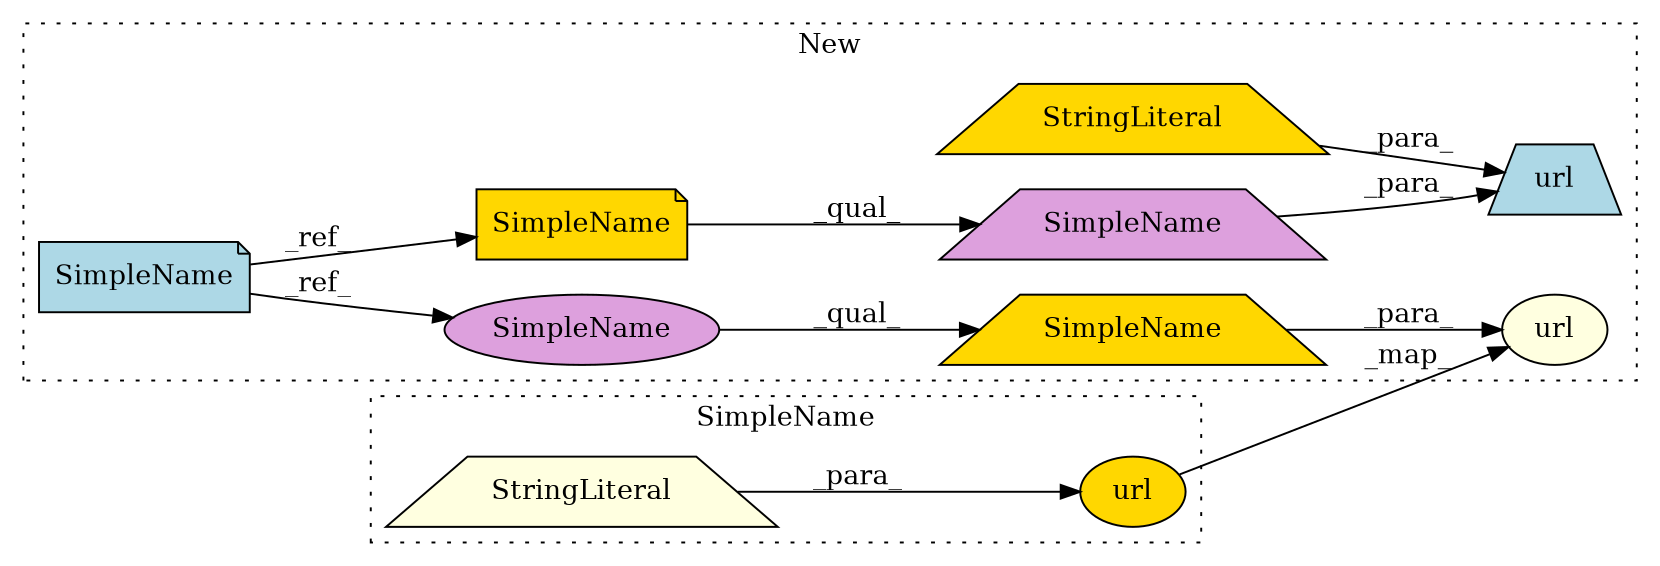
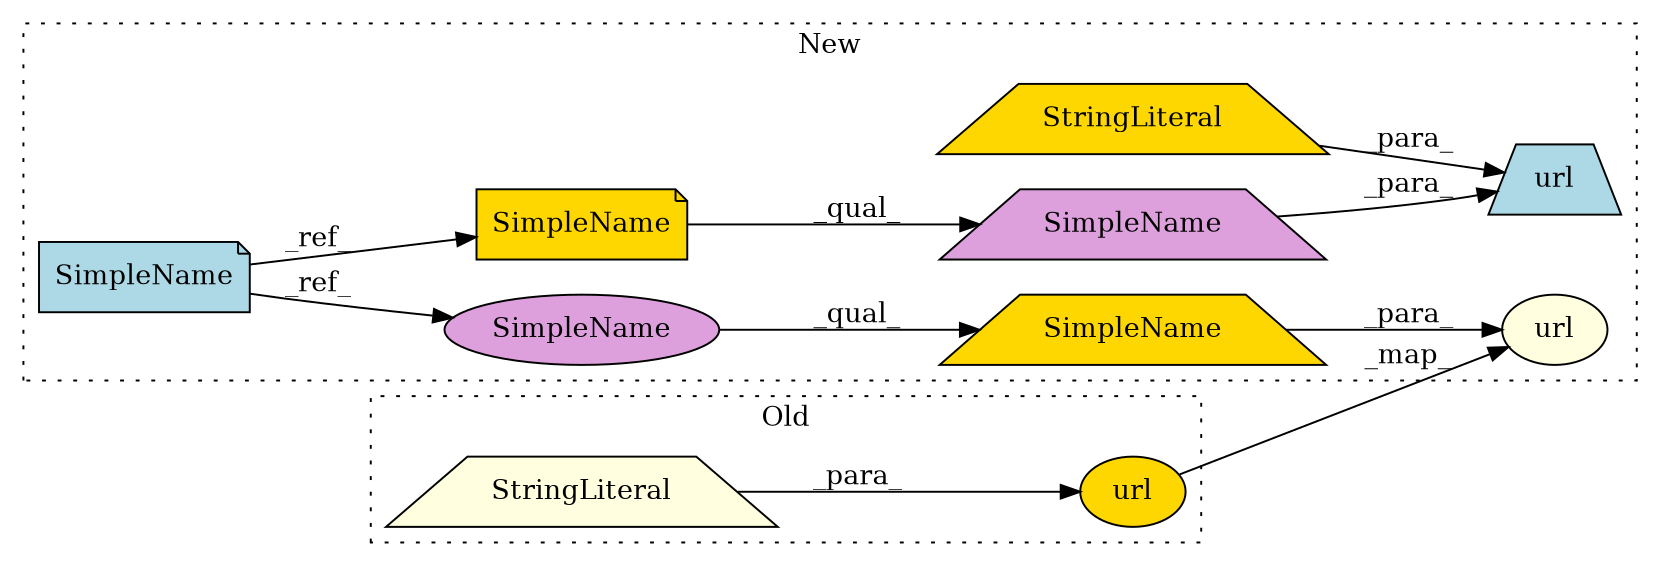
(786, 419) -> (786, 419)
